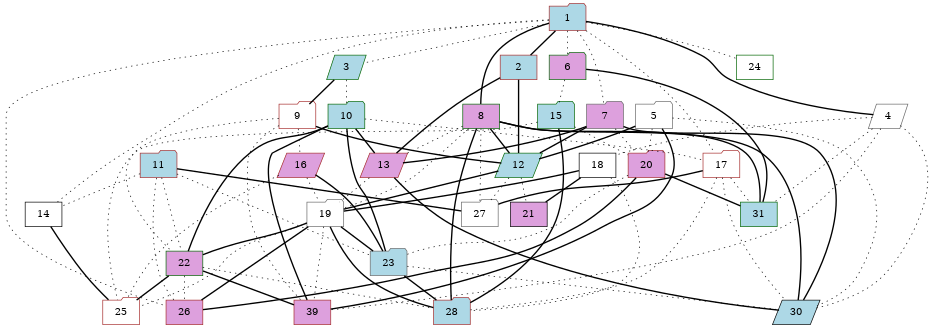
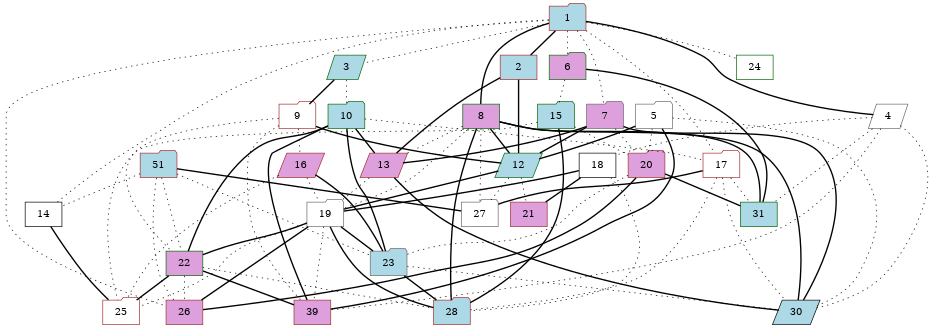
(159, 165) -> (159, 165)
(529, 214) -> (529, 214)
